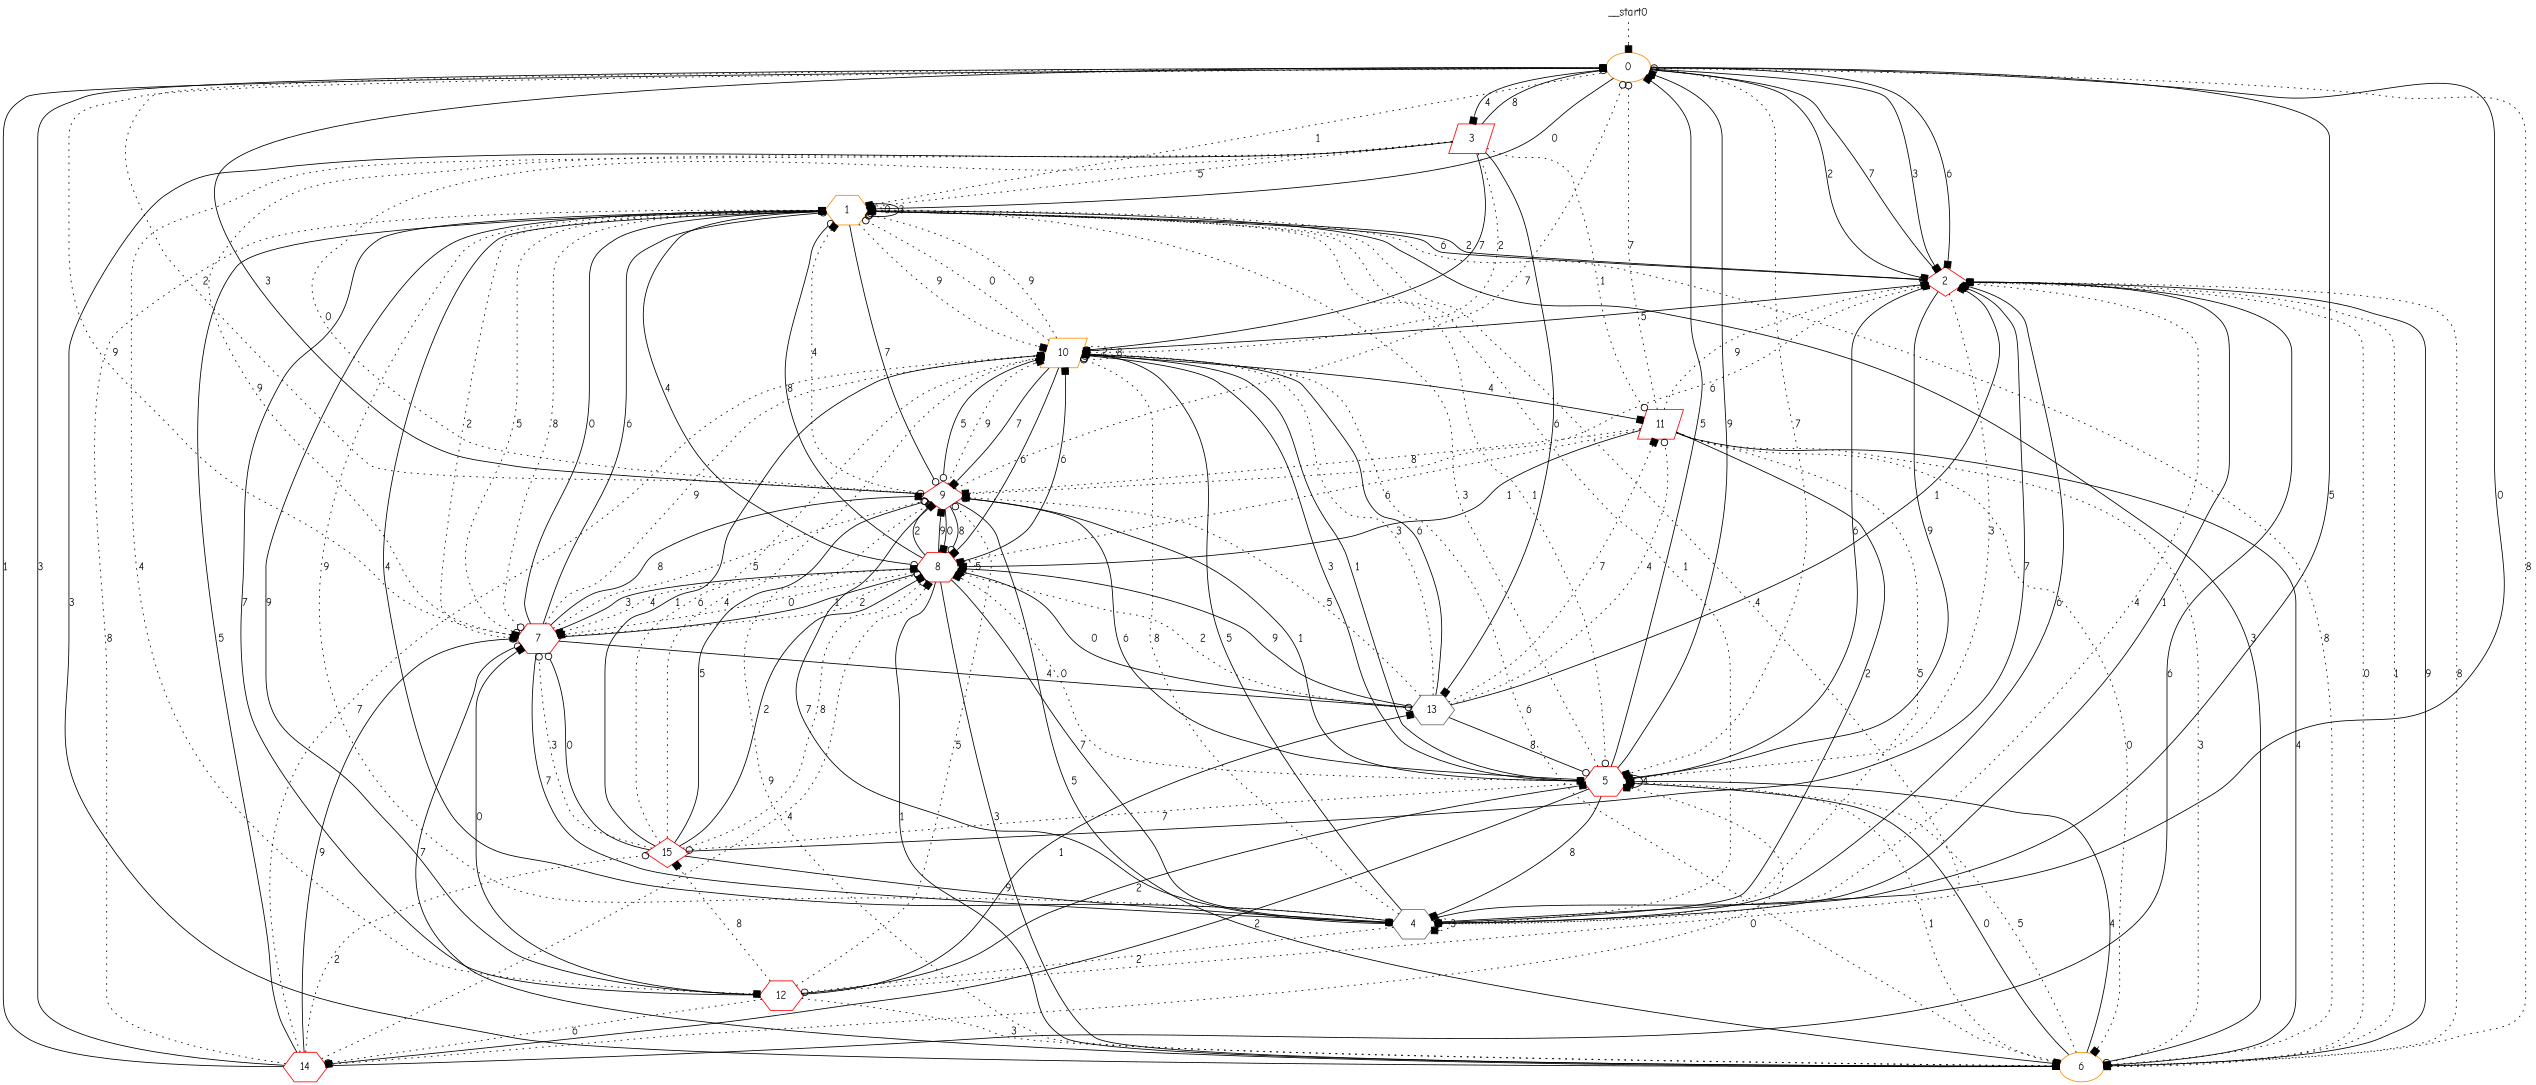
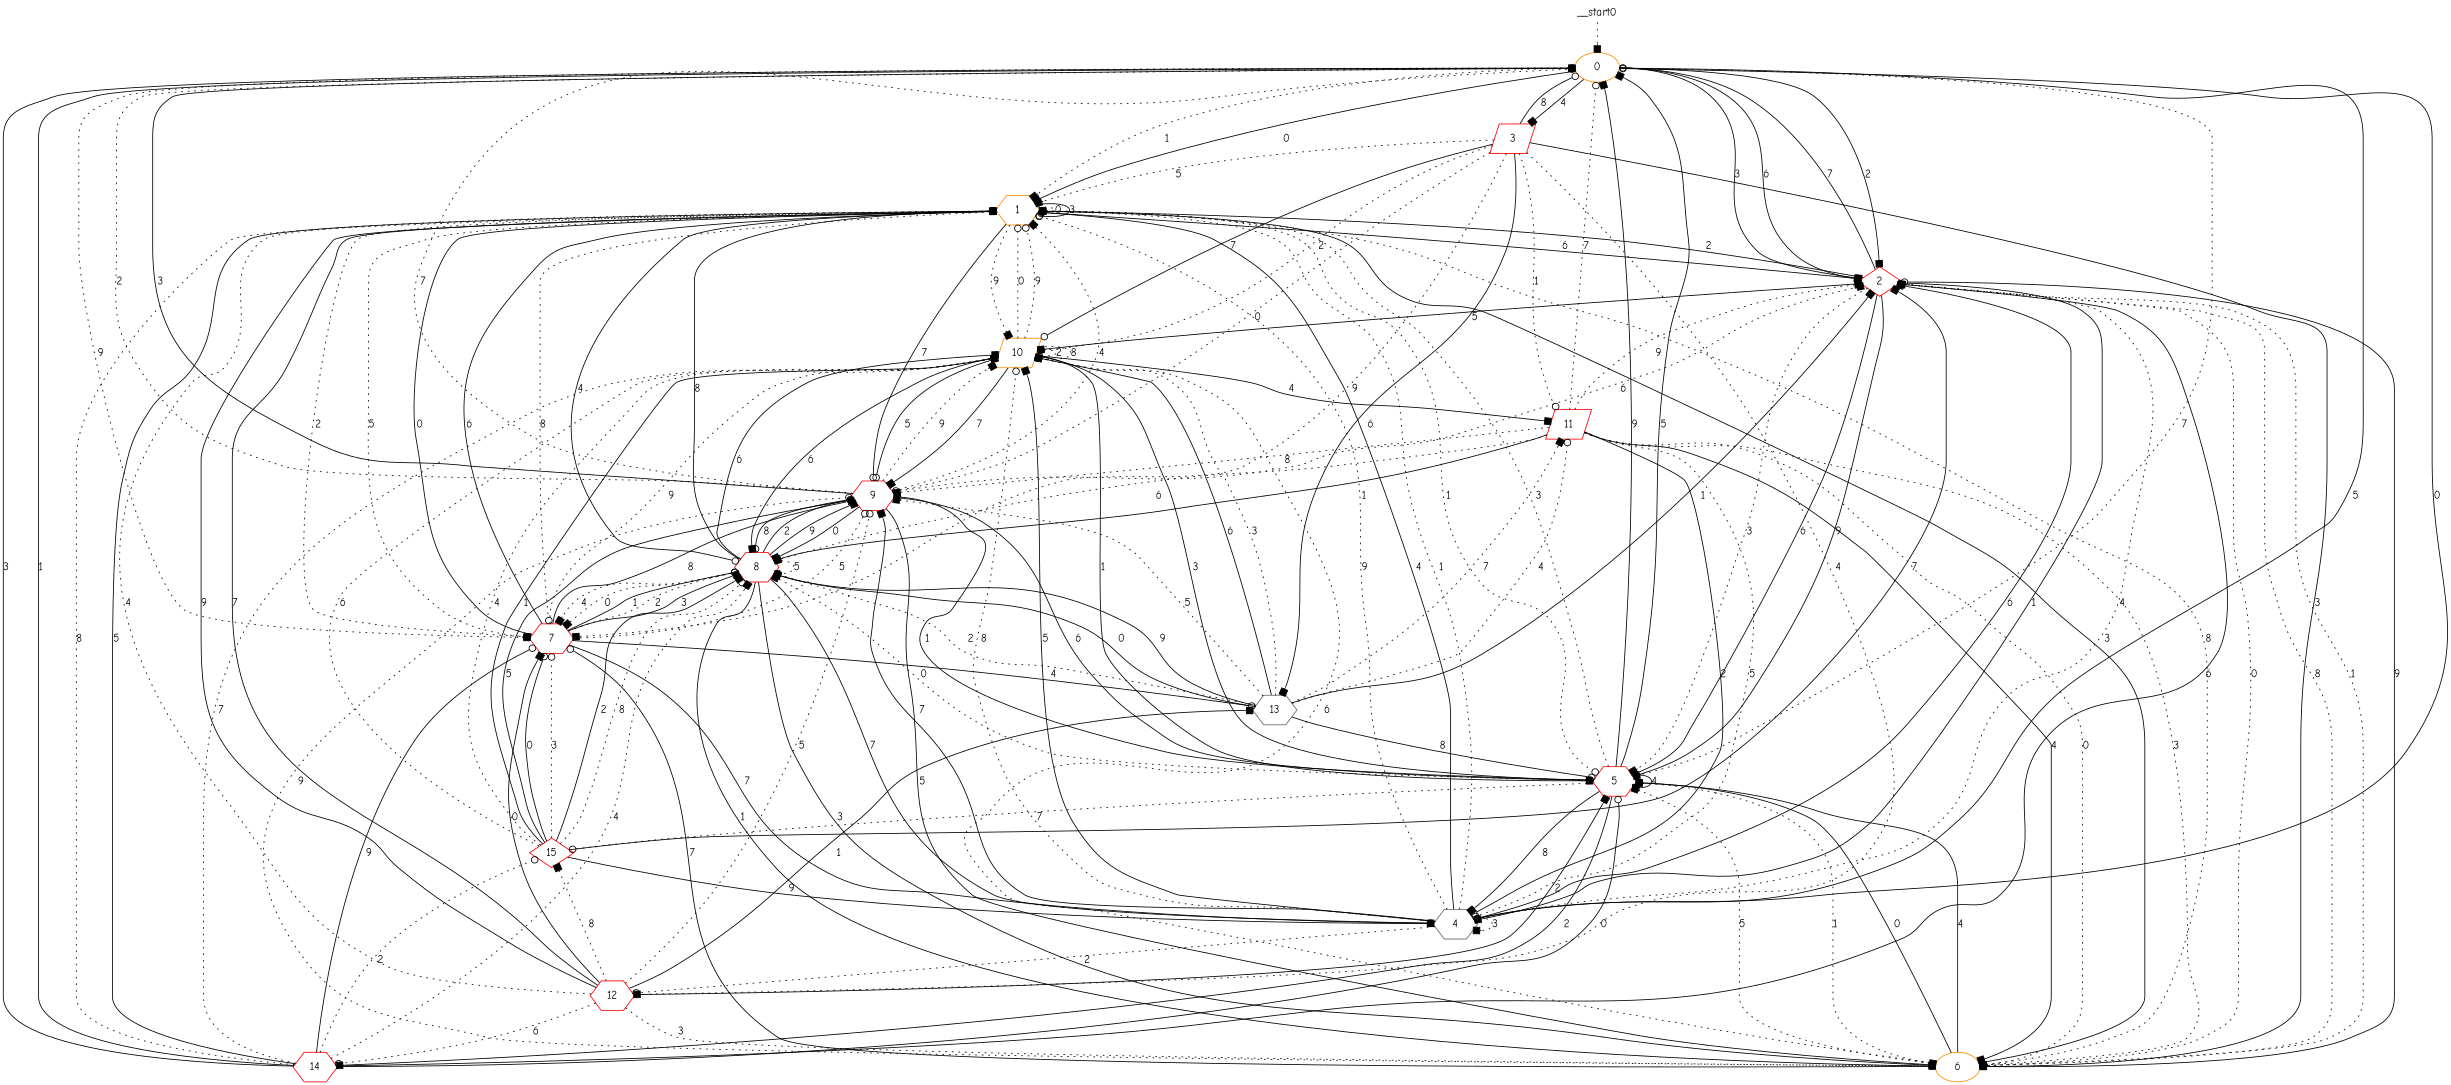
(2526, 335) -> none
(943, 496) -> (873, 496)
(1158, 1003) -> (1035, 1032)
